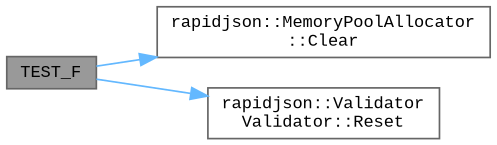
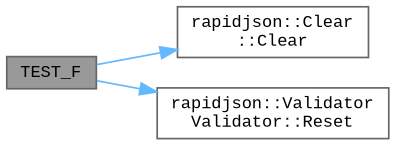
(324, 32) -> (273, 32)
